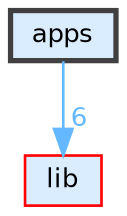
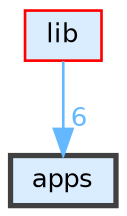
(63, 95) -> (63, 95)
